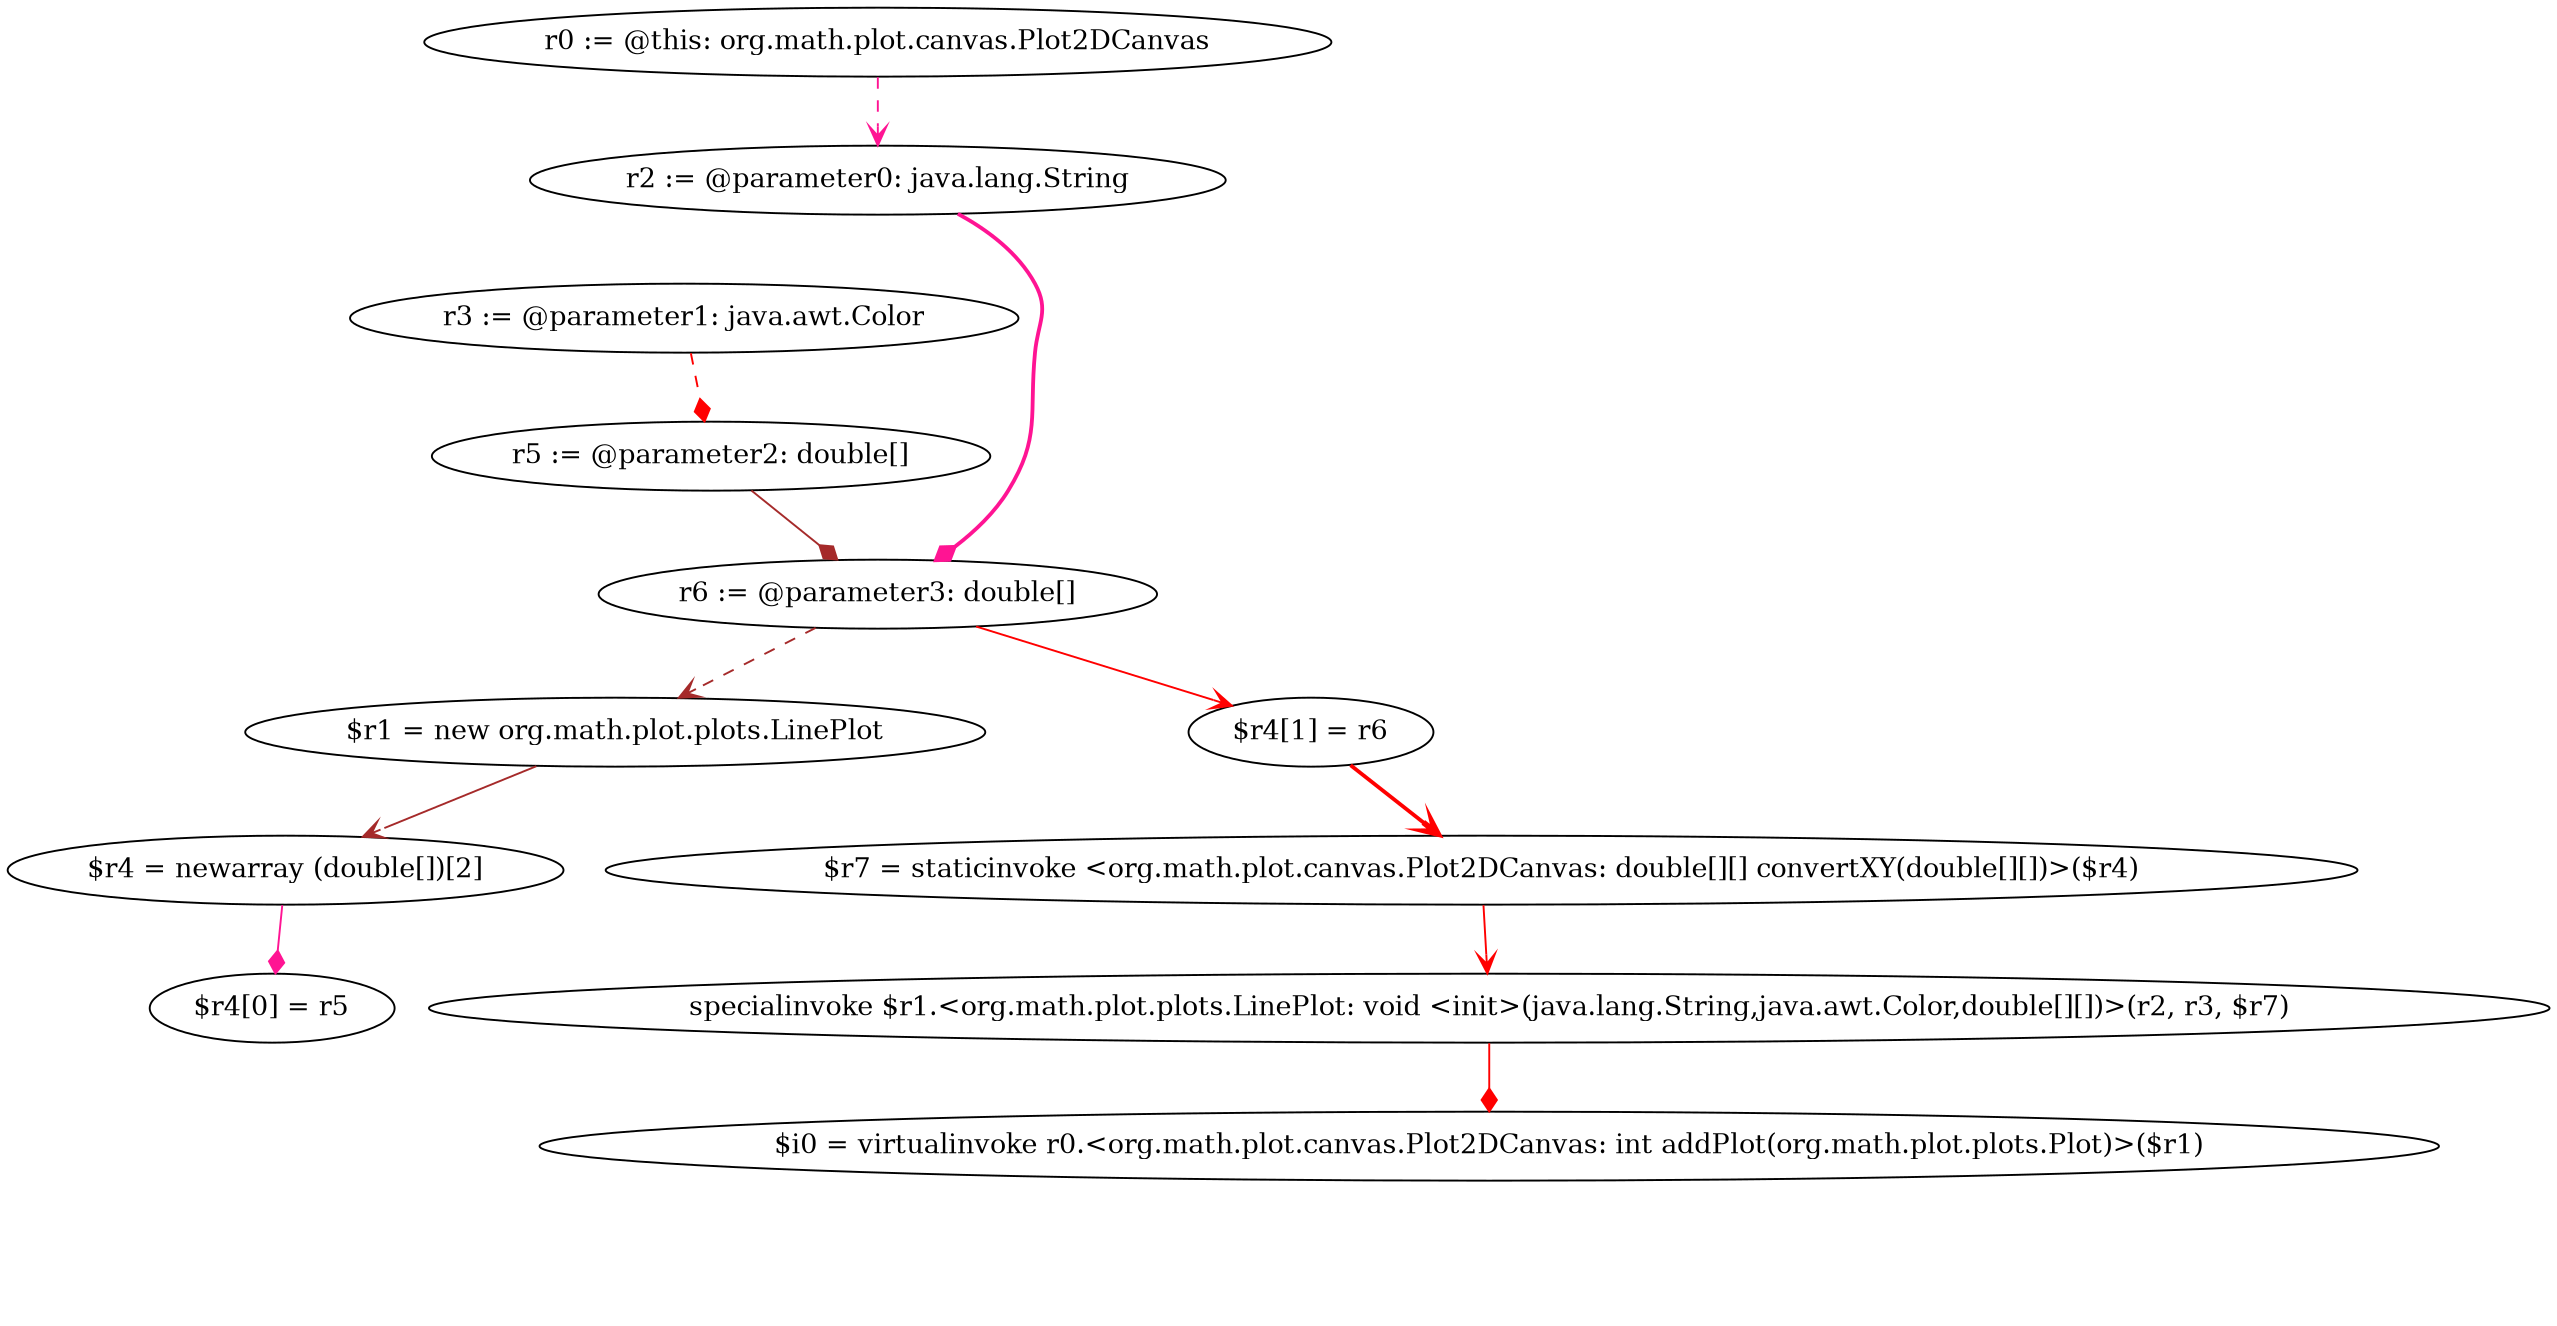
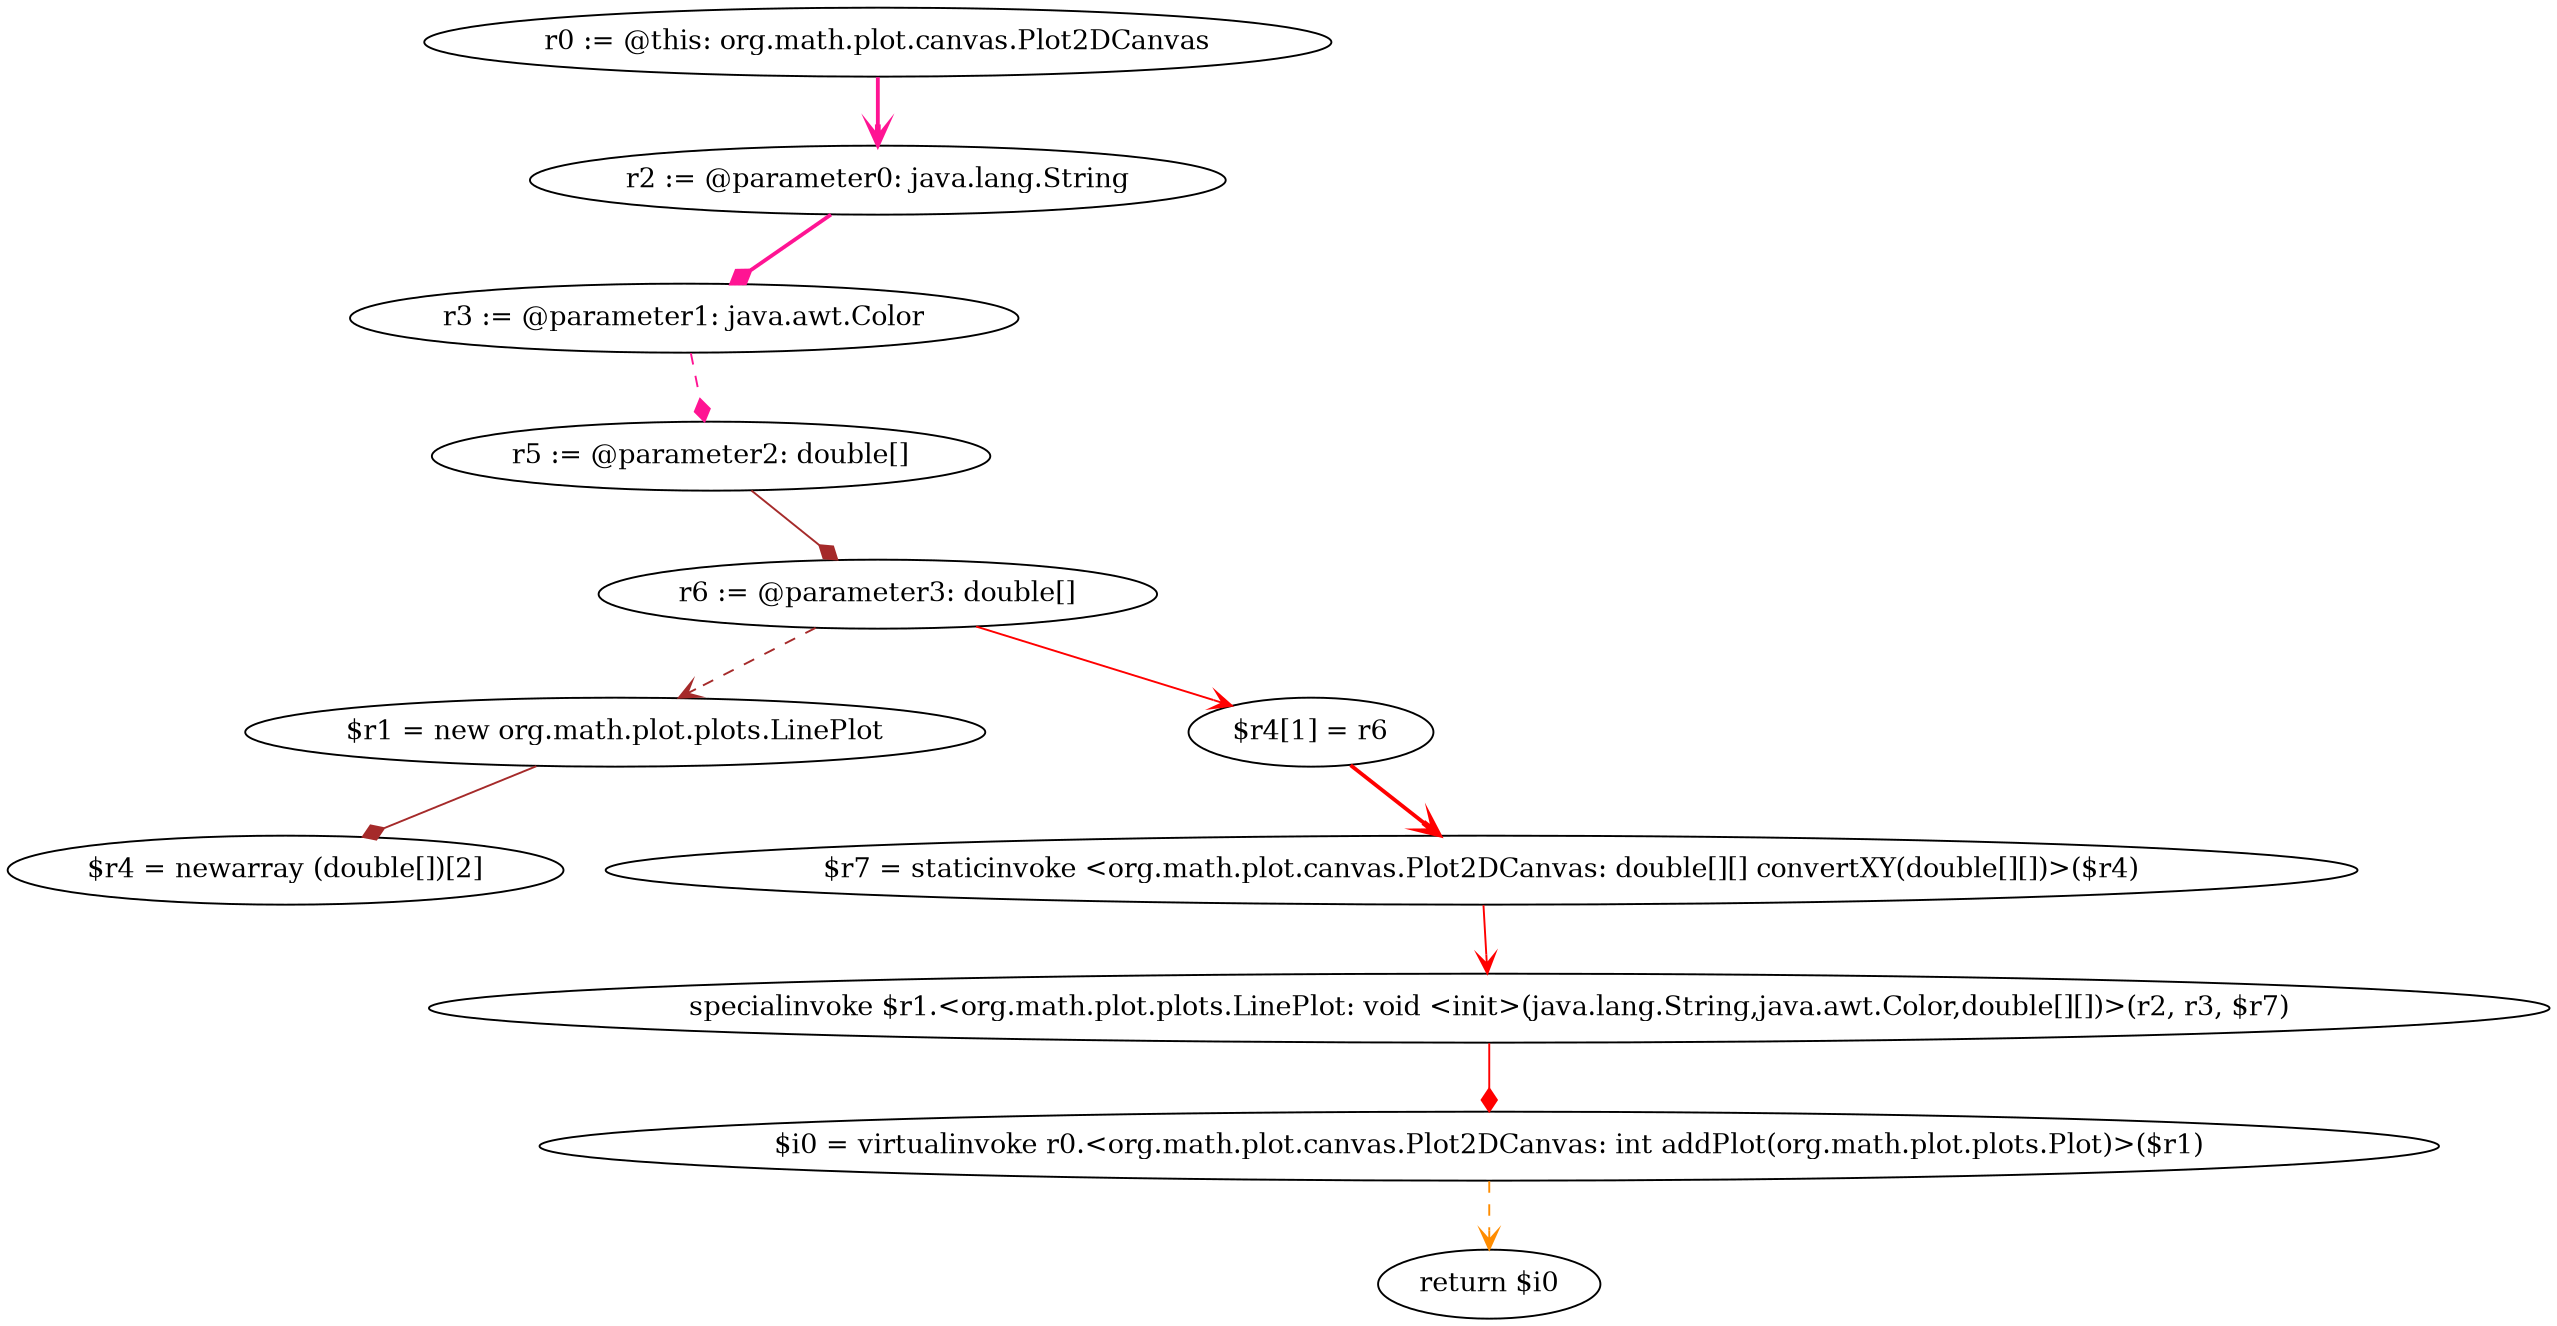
(878, 102) -> (878, 102)
(1033, 375) -> (791, 242)
(695, 376) -> (695, 376)
(460, 797) -> (460, 797)
(272, 1008) -> none
none -> (1489, 1284)
